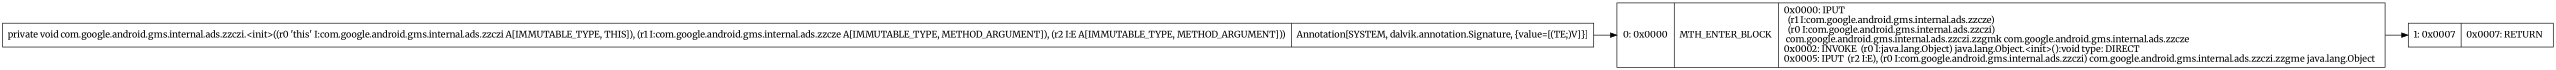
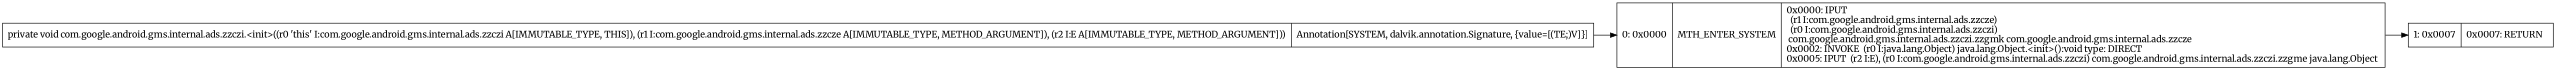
(1725, 35) -> (1727, 35)
